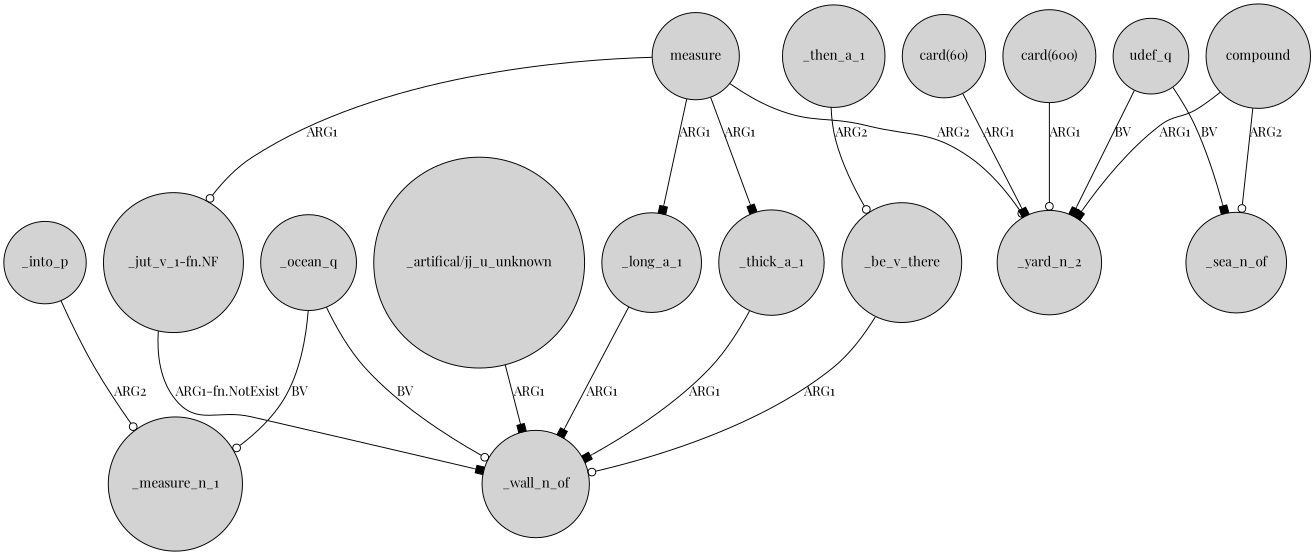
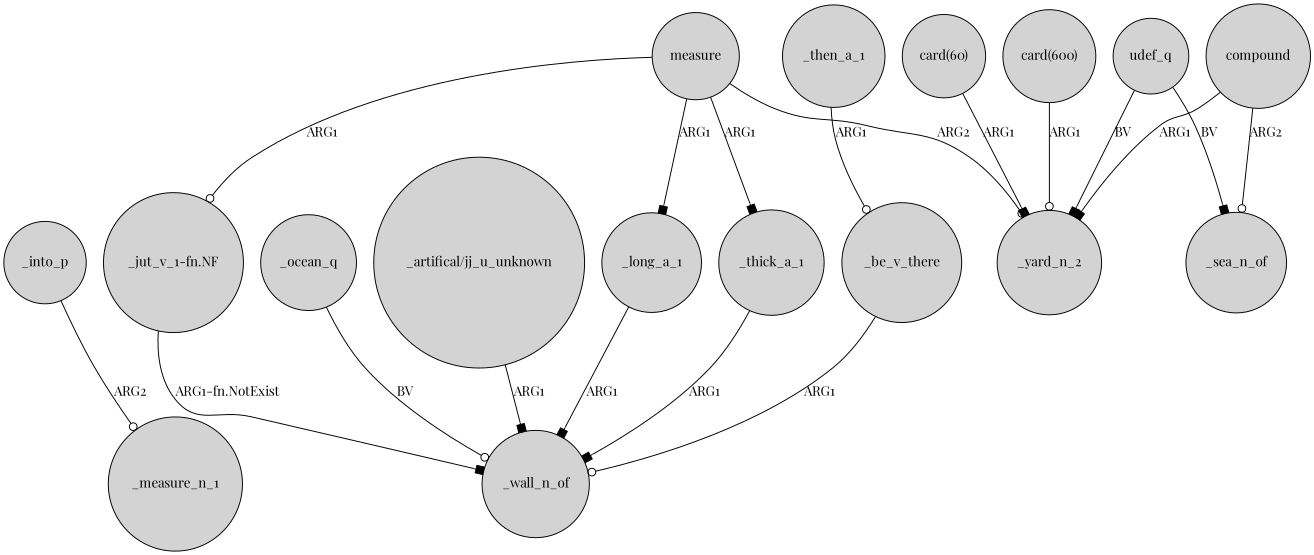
(851, 133) -> (851, 133)
(290, 386) -> none
